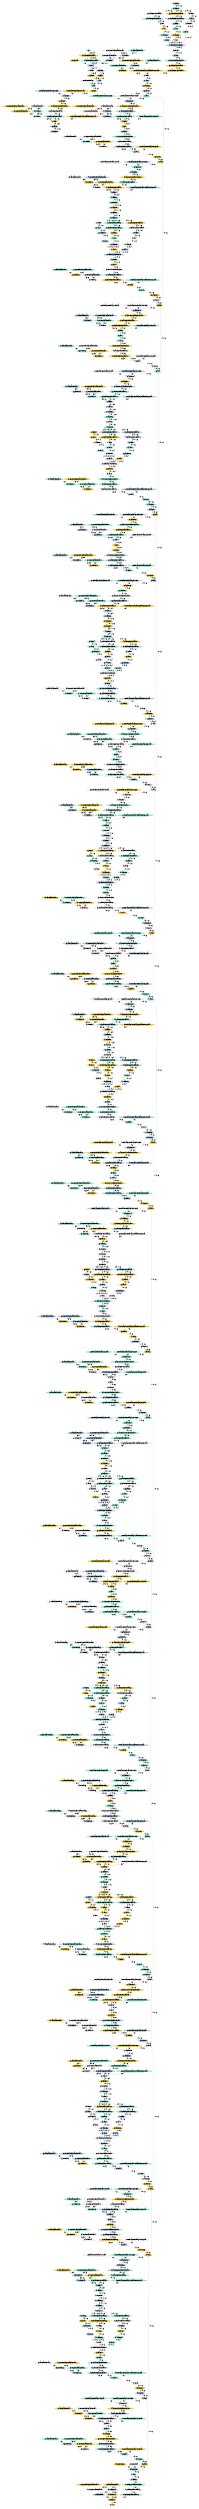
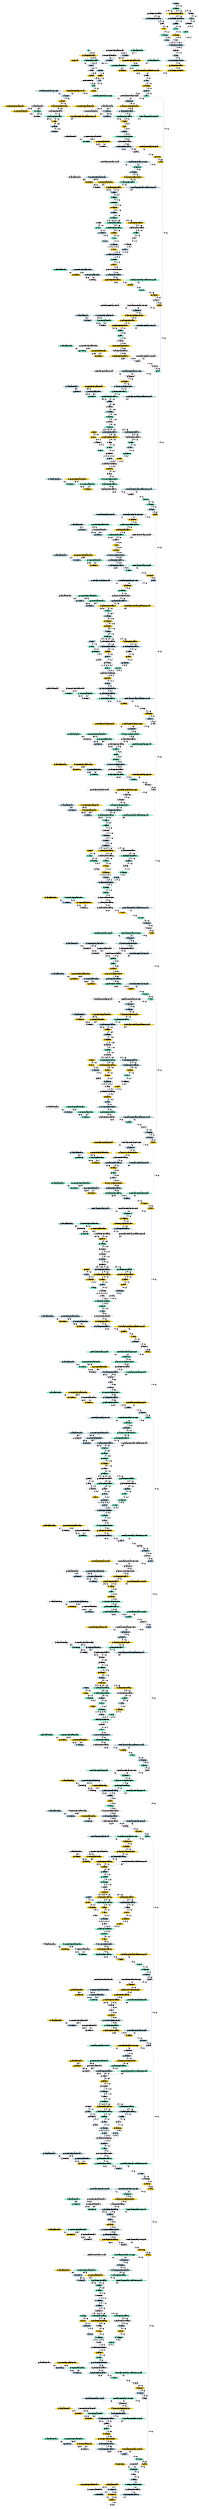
none -> (109, 1196)
(79, 1819) -> none
